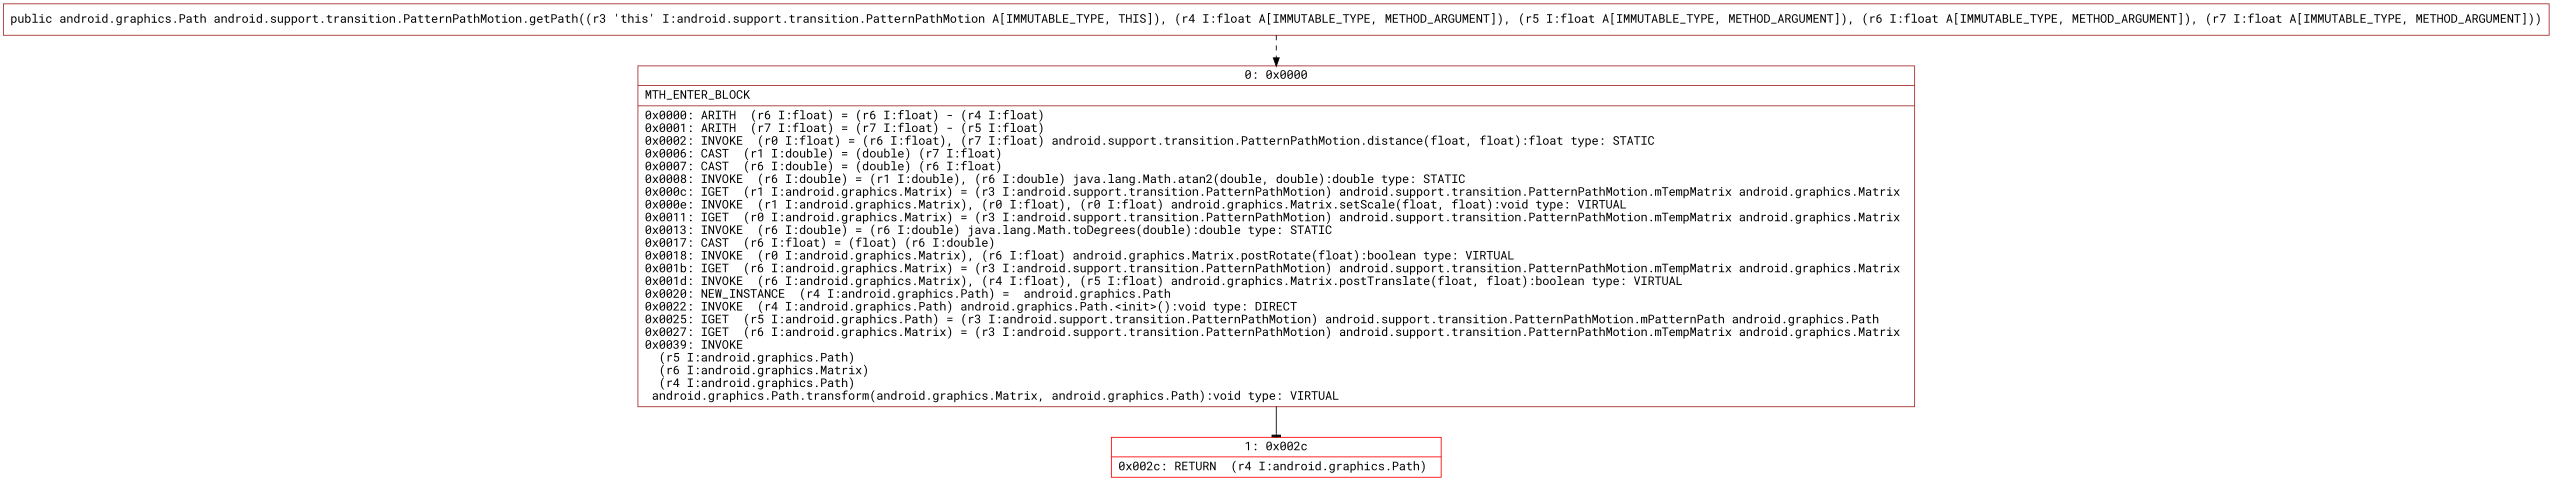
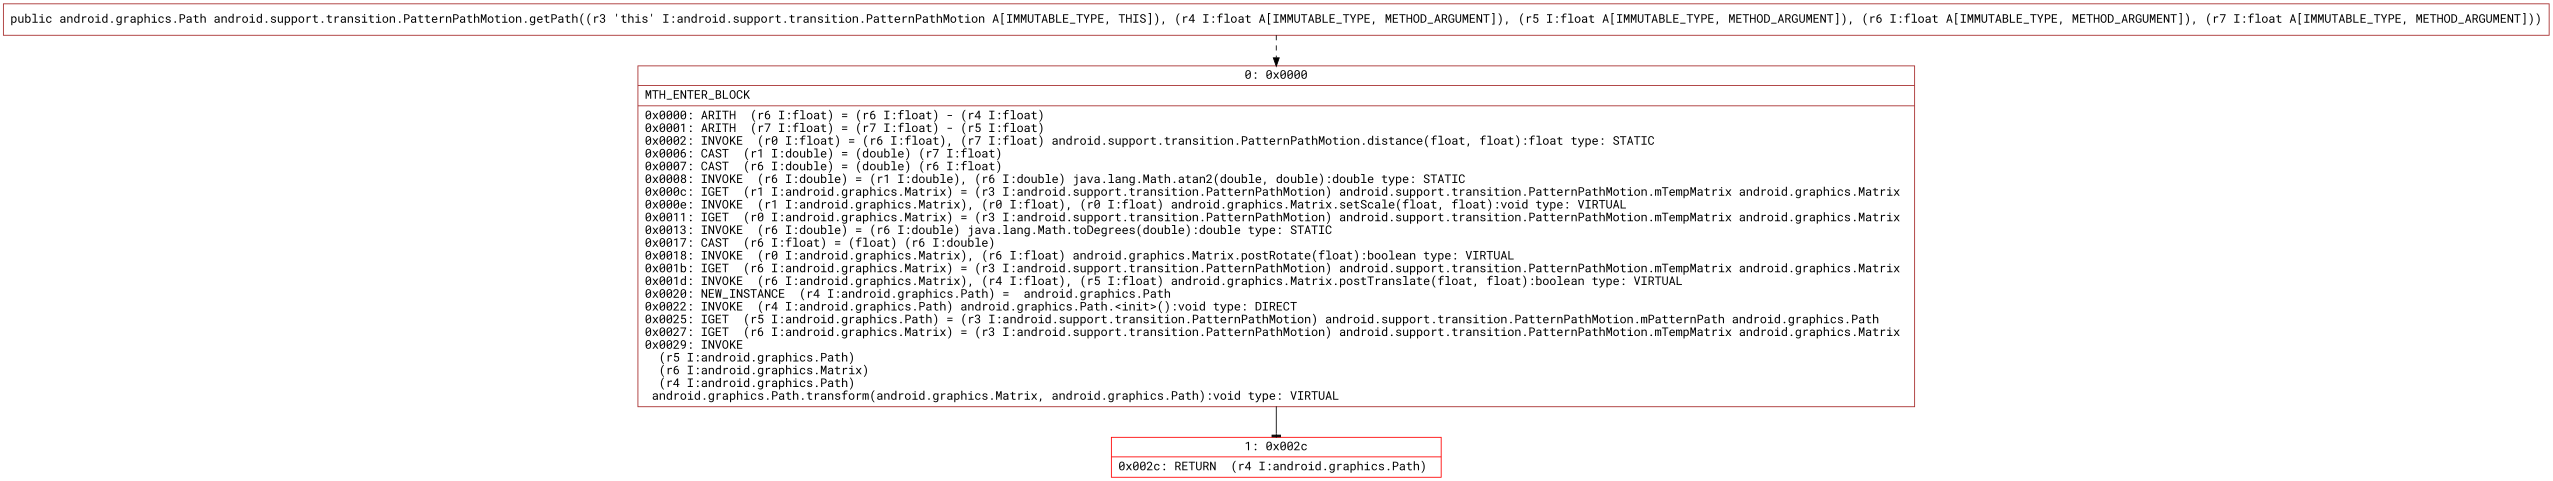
(701, 345) -> (701, 345)
